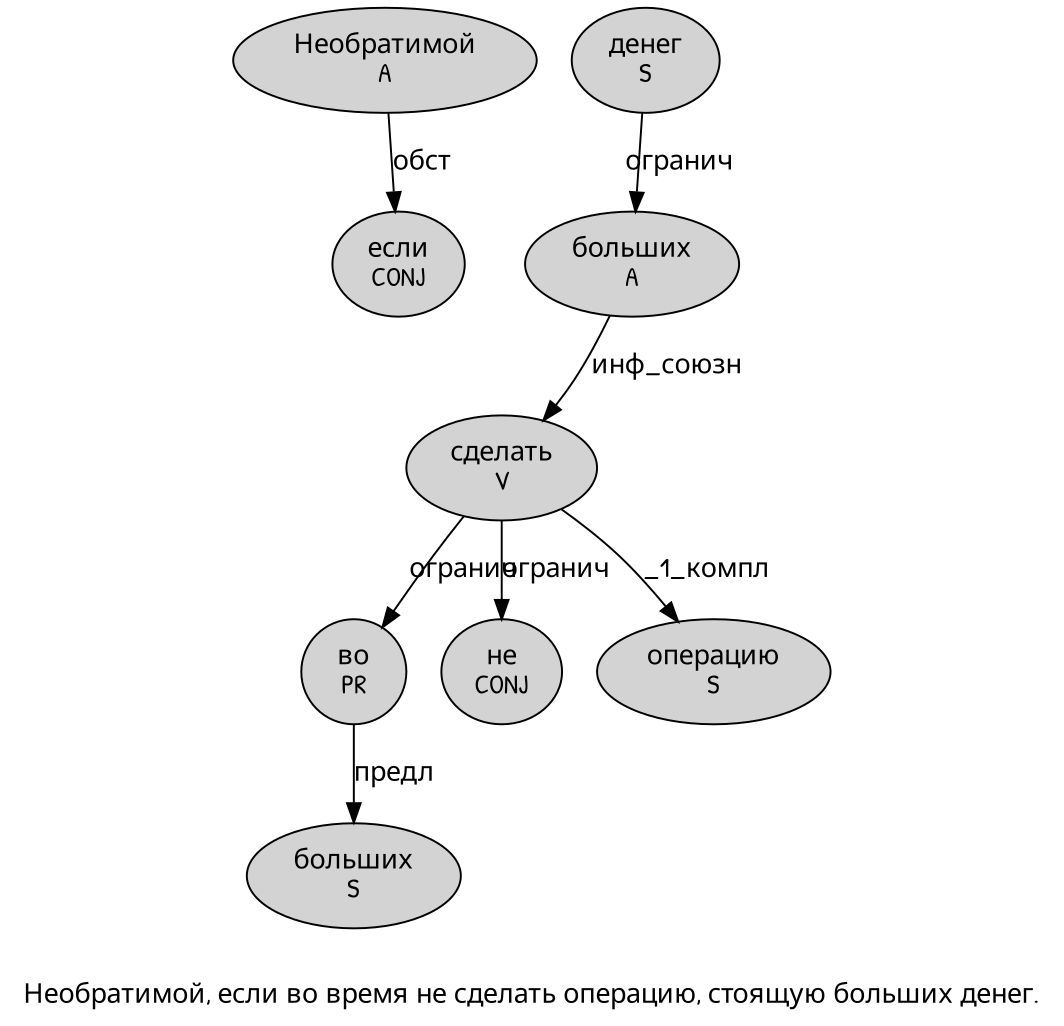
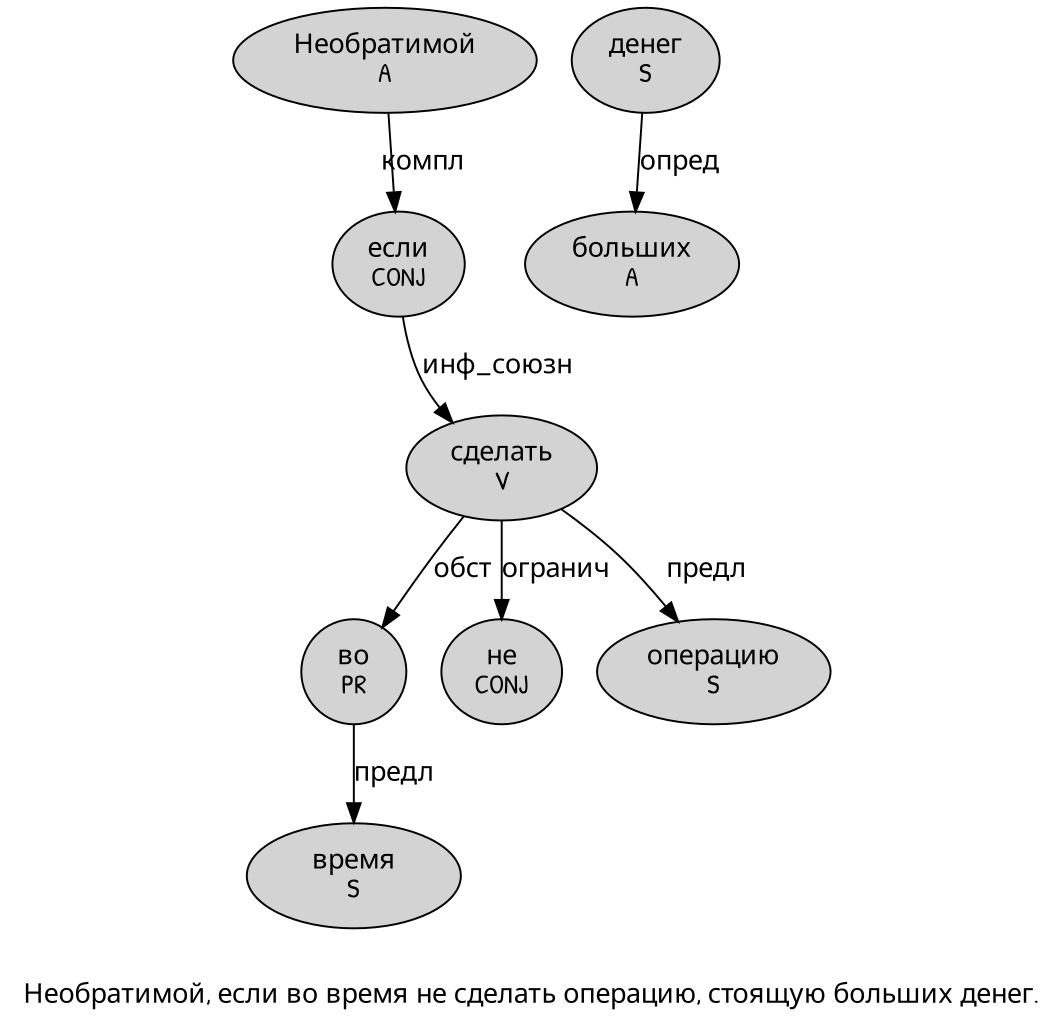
(423, 162) -> (423, 162)
(680, 162) -> (680, 162)
(585, 362) -> (415, 365)
(464, 570) -> (464, 570)
(707, 570) -> (707, 570)
(354, 876) -> (354, 876)
